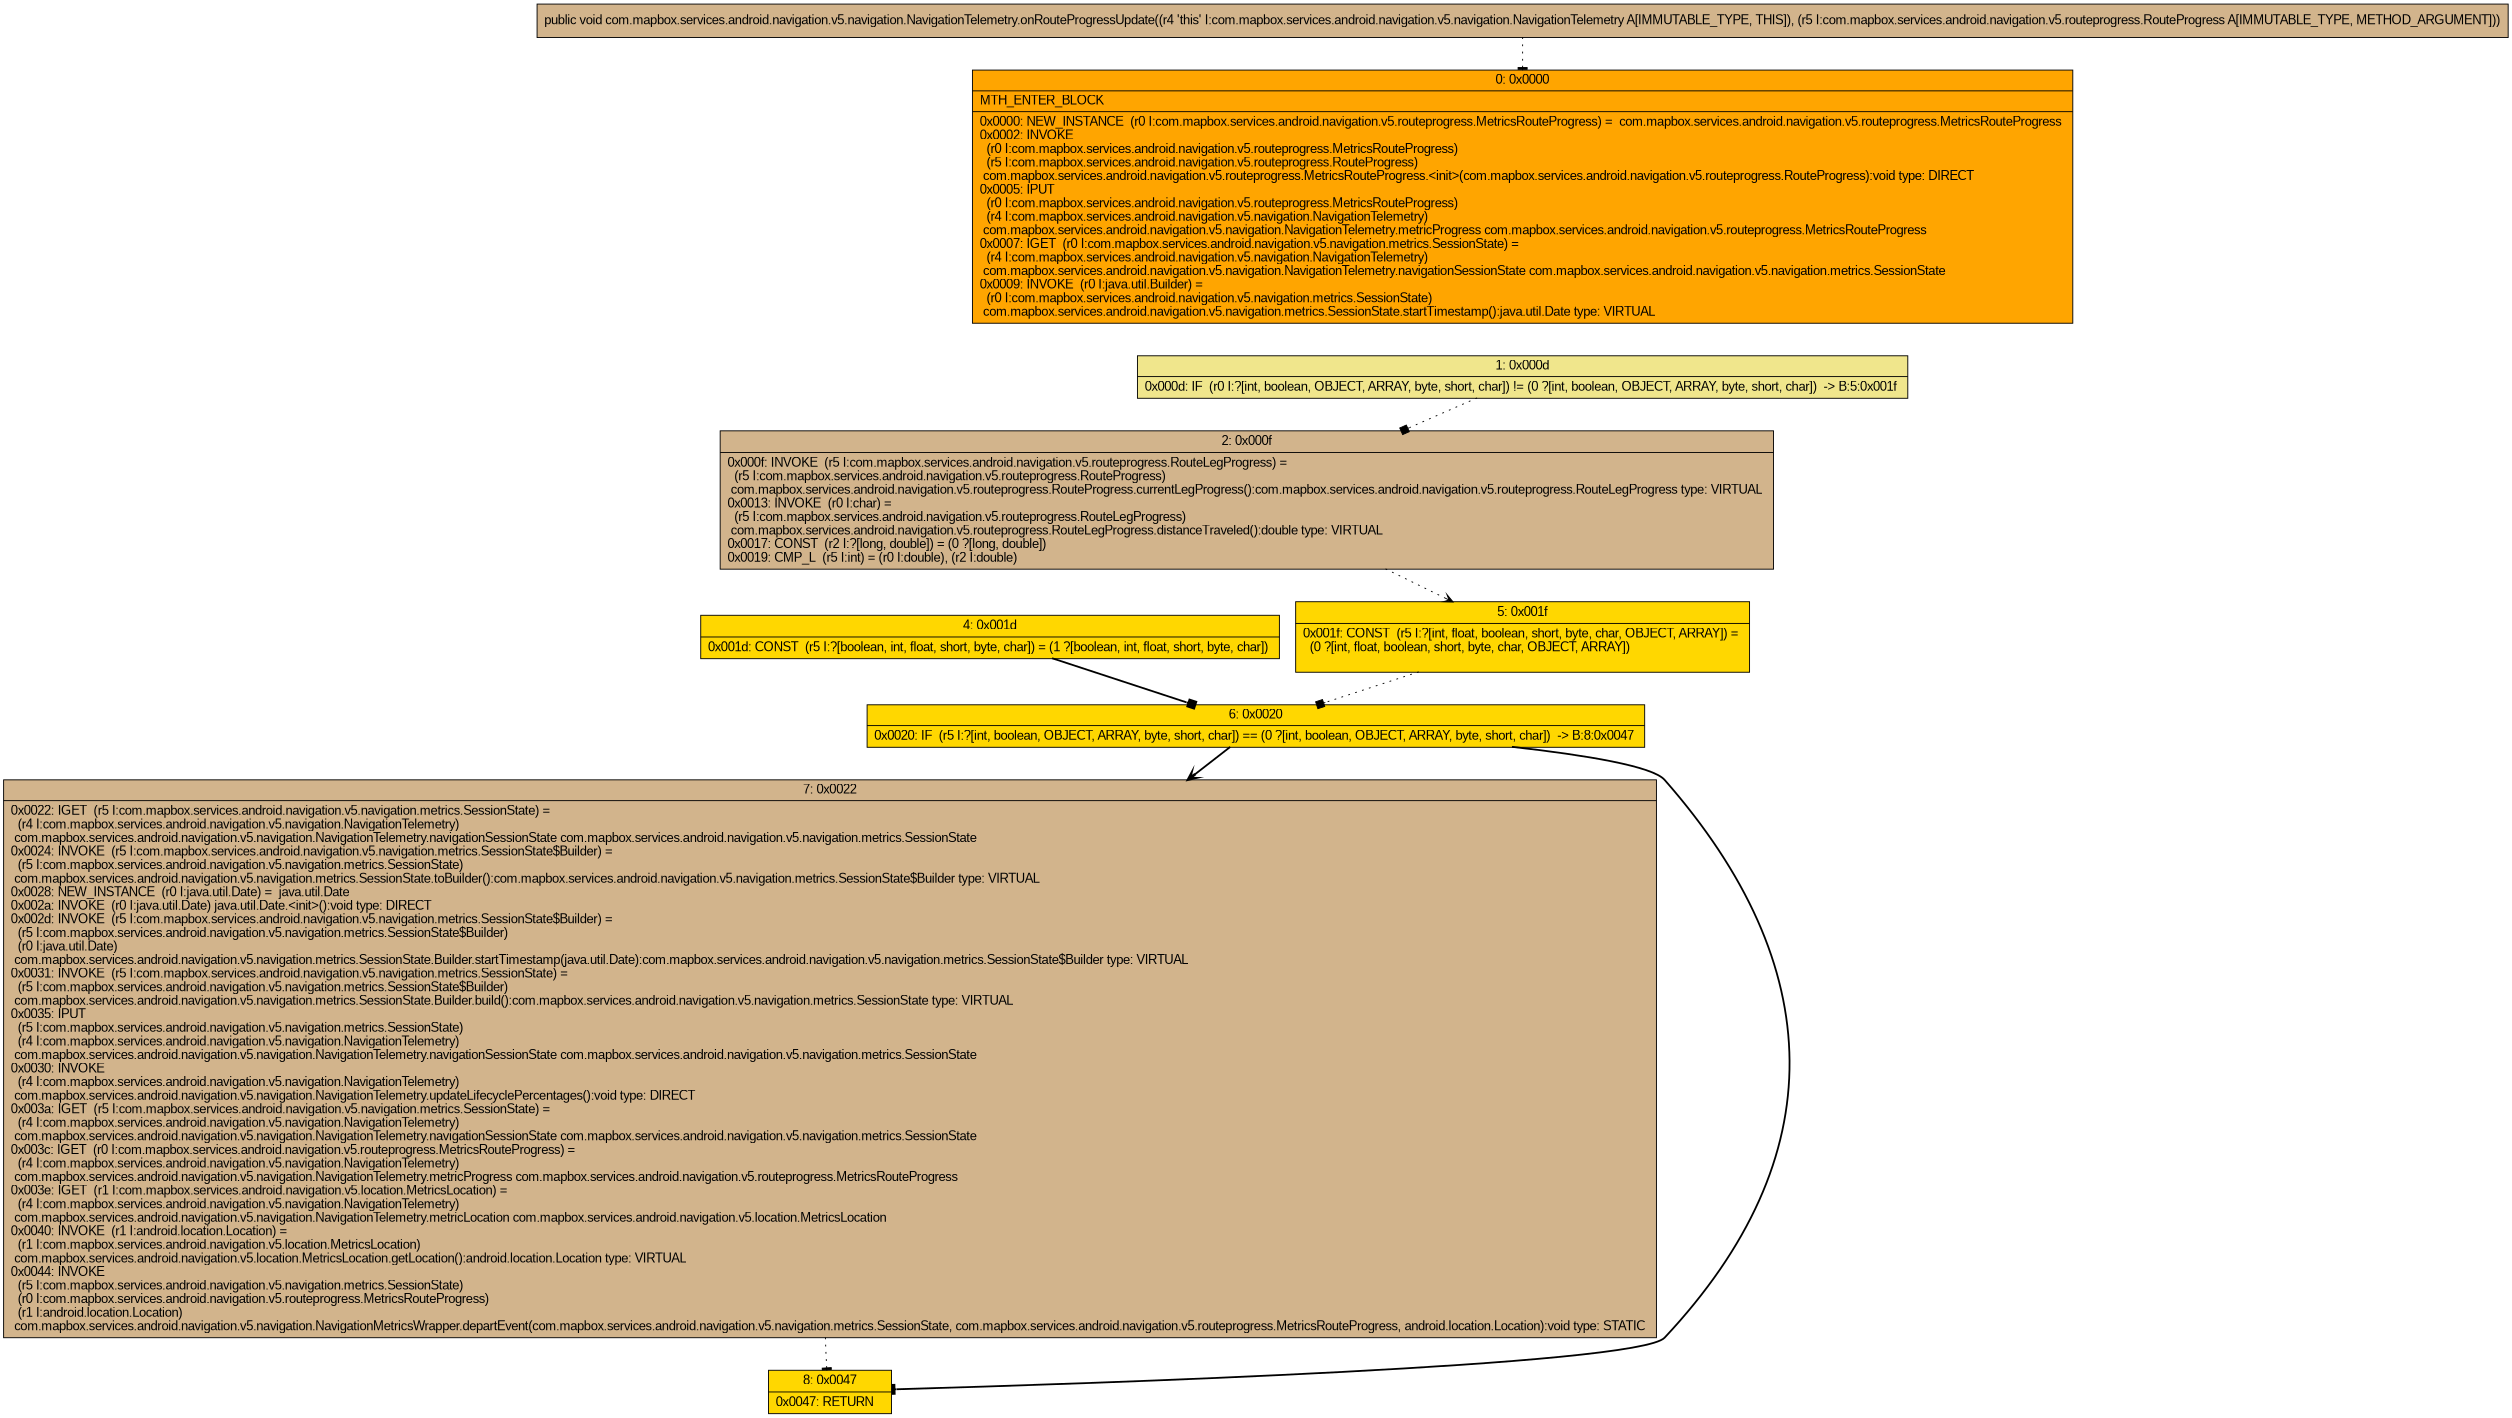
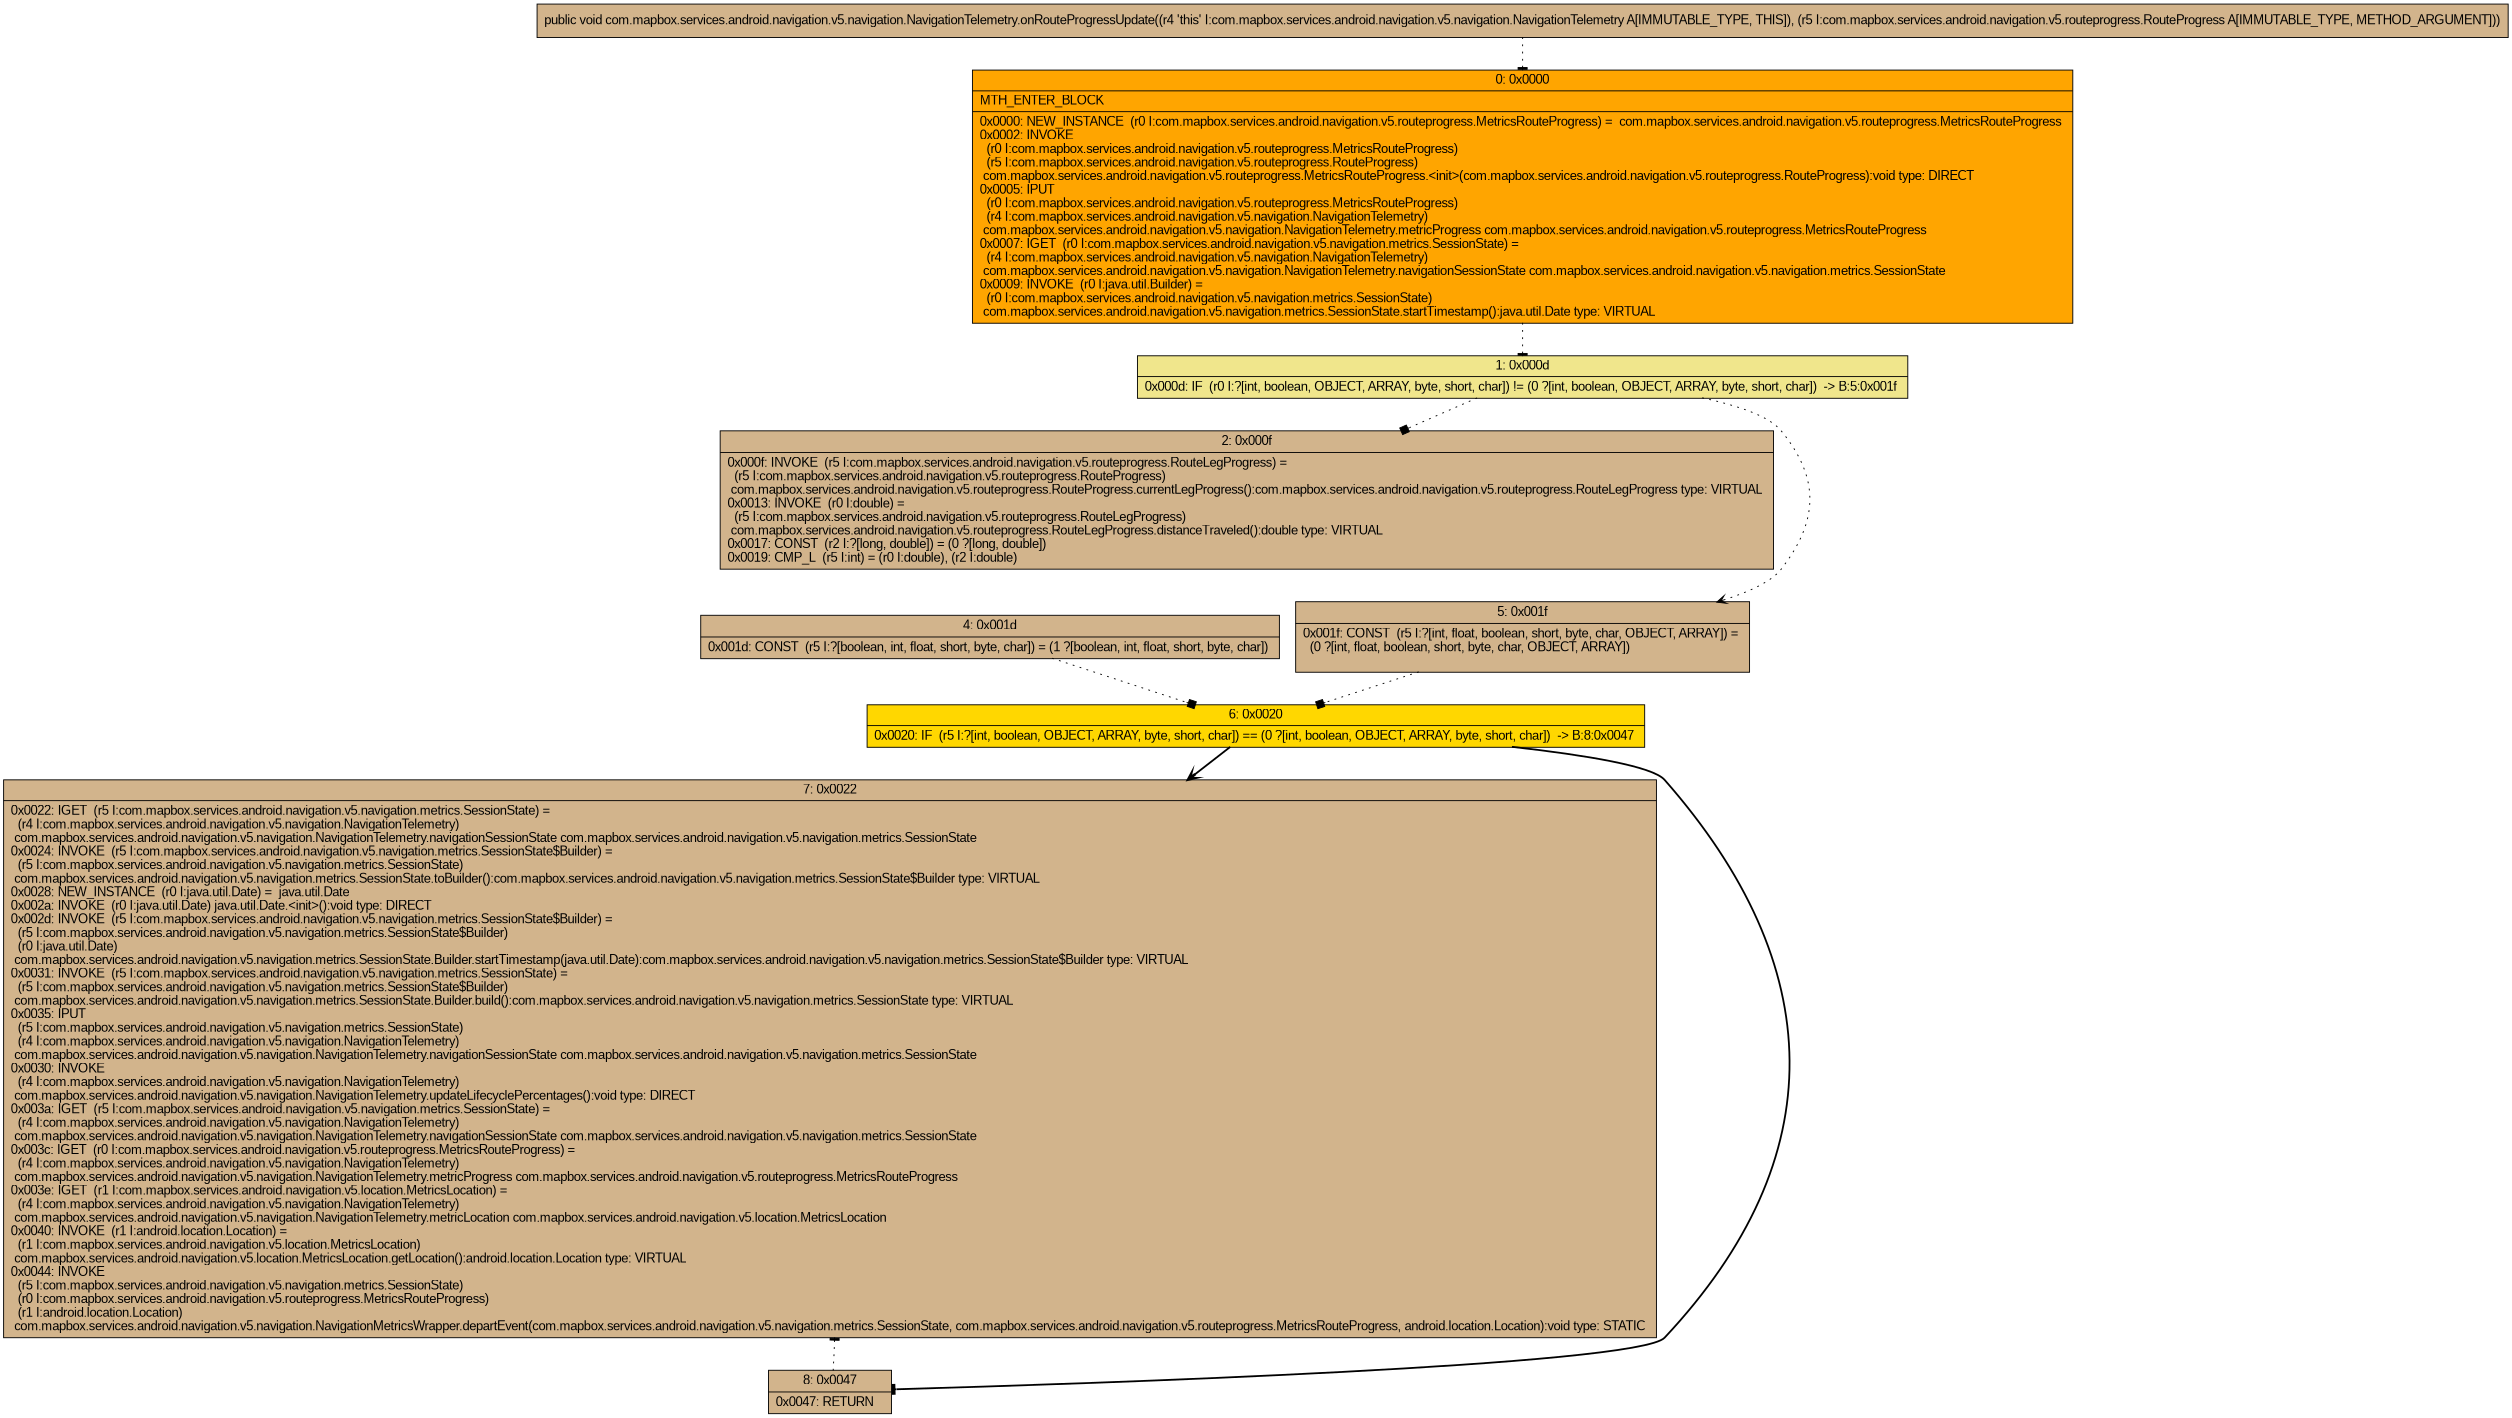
none -> (1523, 337)
(811, 504) -> (818, 504)
(1415, 583) -> (1809, 488)
(990, 637) -> (990, 637)
(1523, 637) -> (1523, 637)
(1119, 680) -> (1119, 680)
(826, 1352) -> (834, 1356)
(830, 1392) -> (830, 1392)
